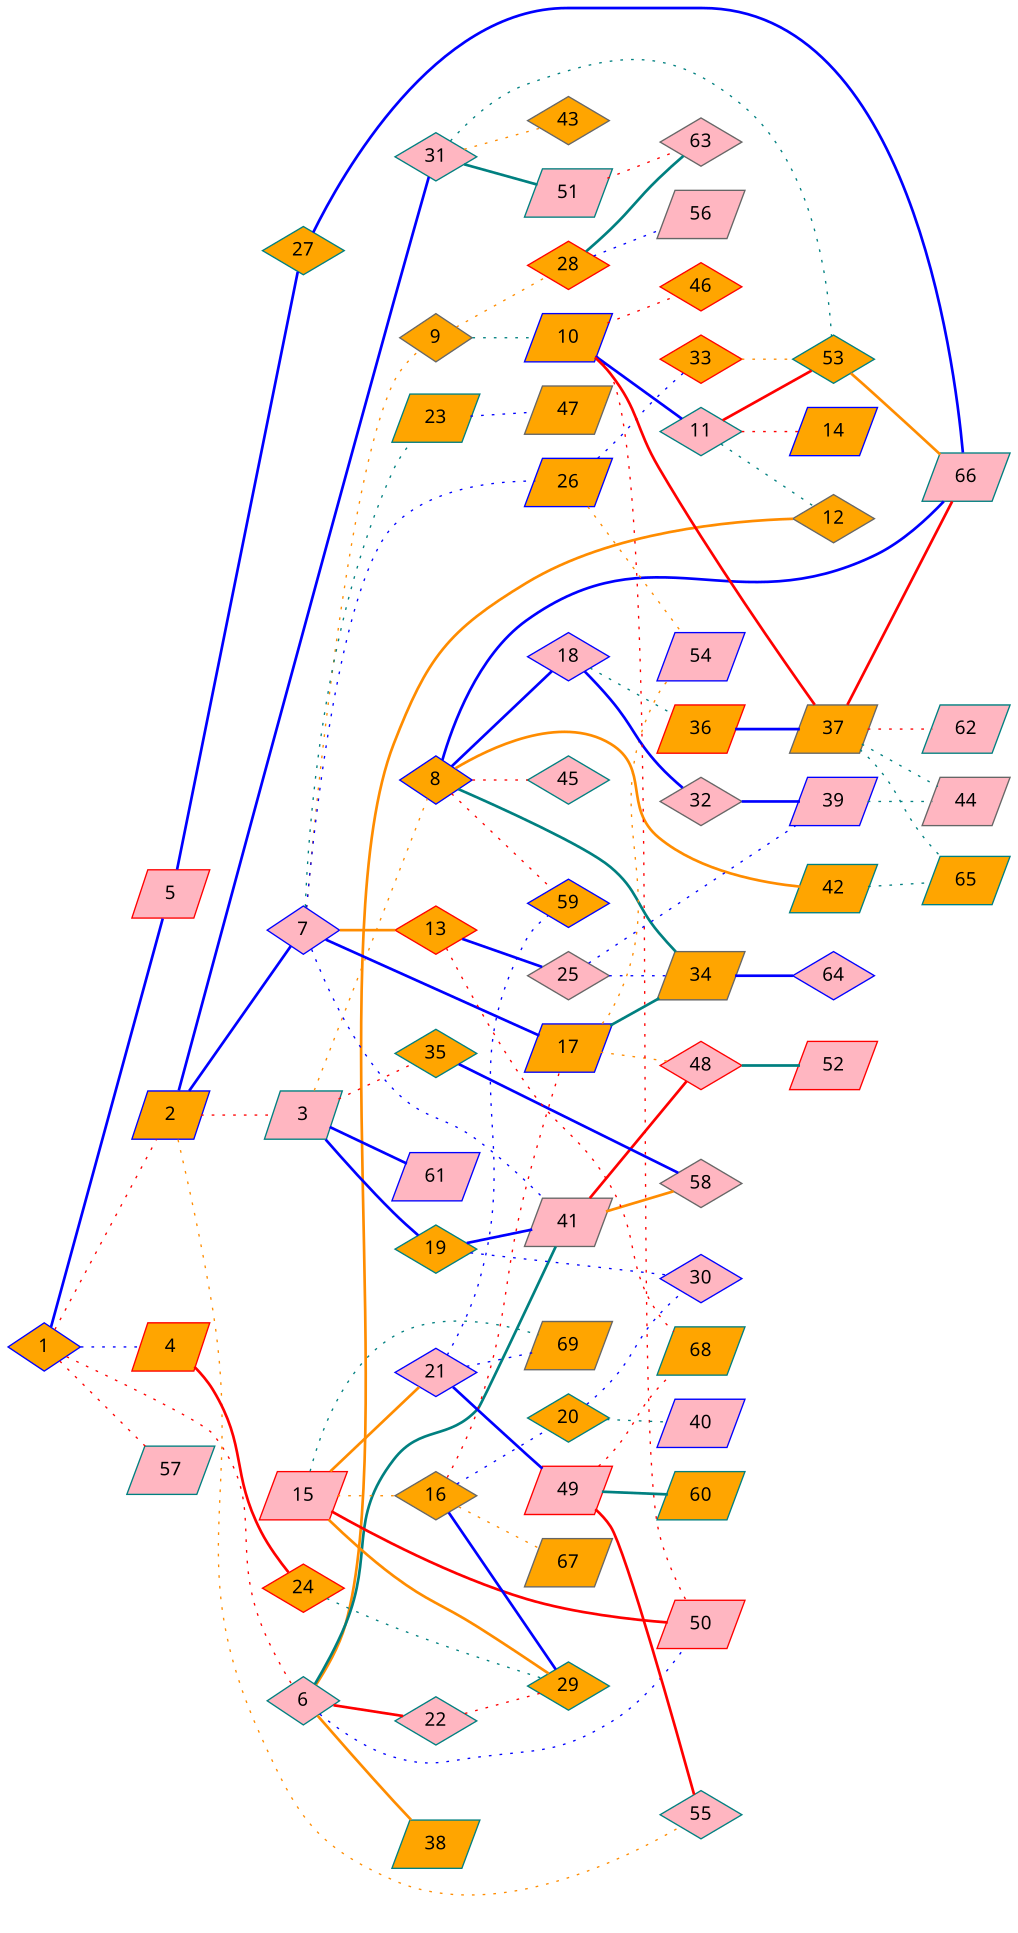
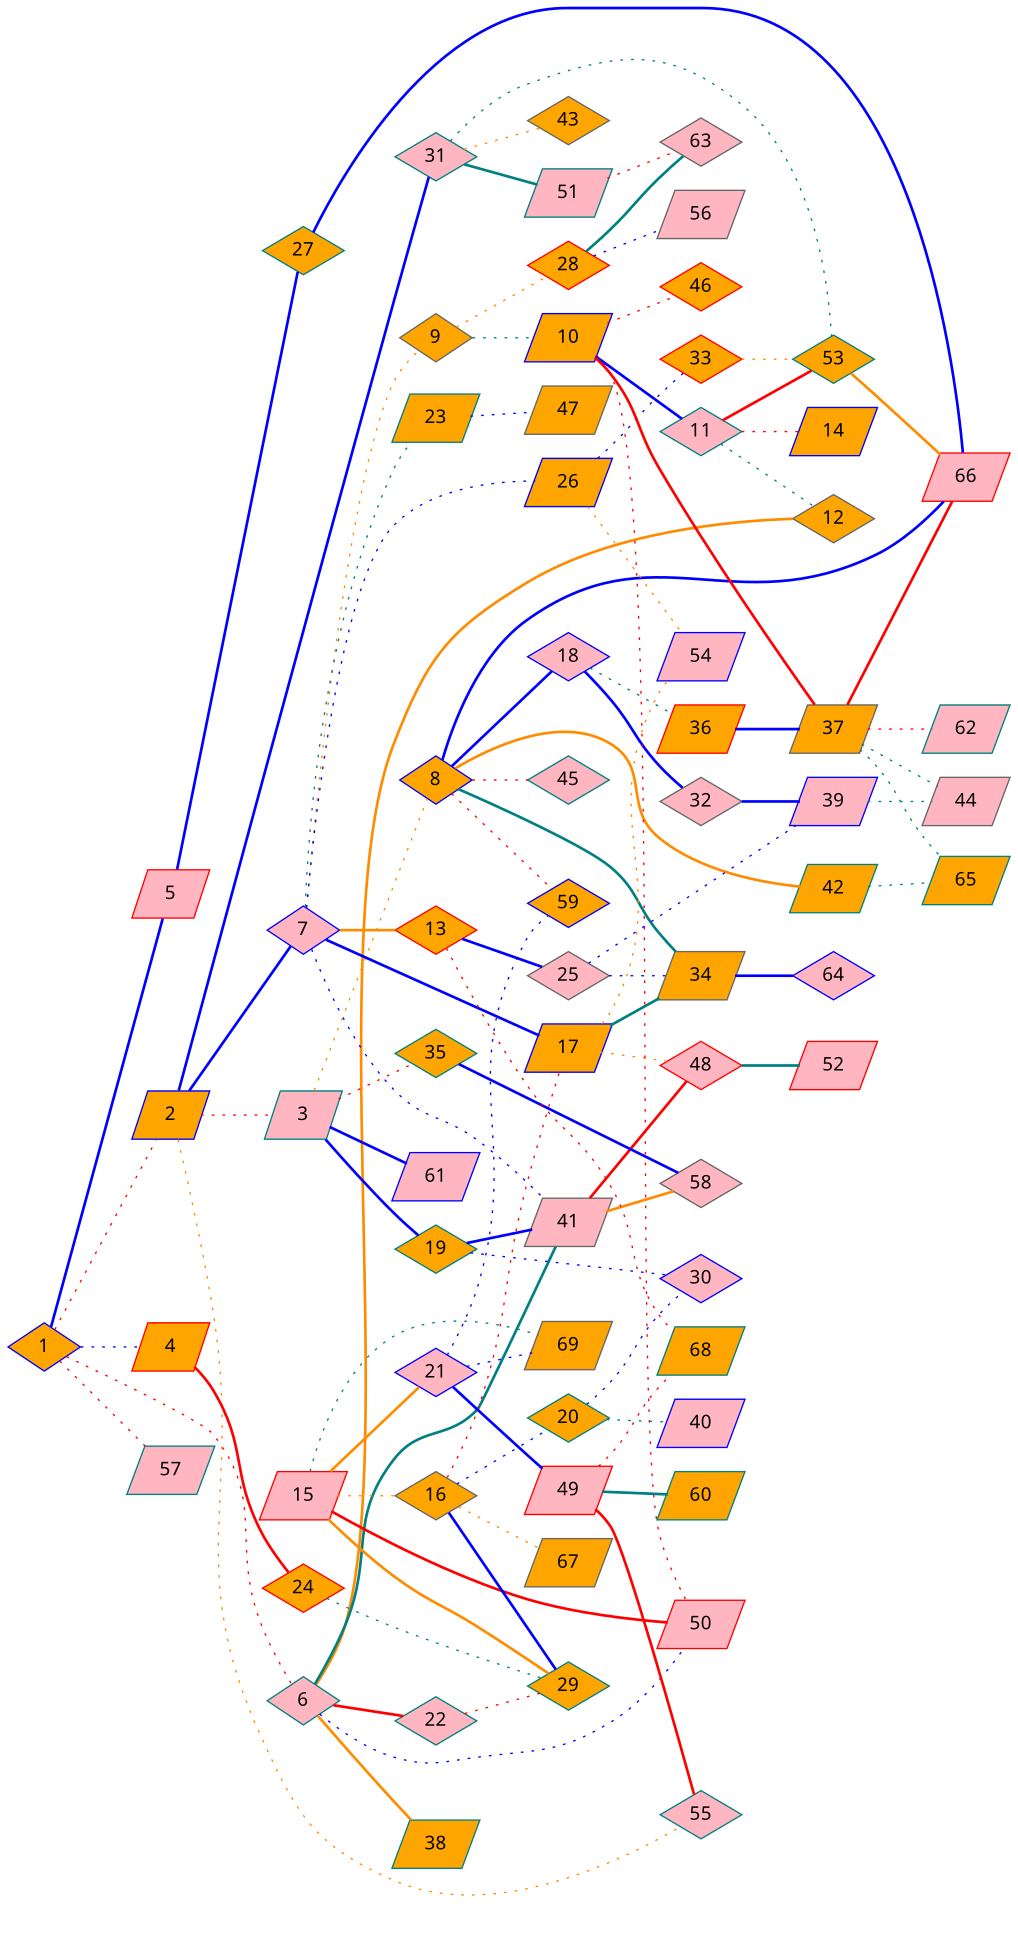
(966, 477) -> (966, 477)
